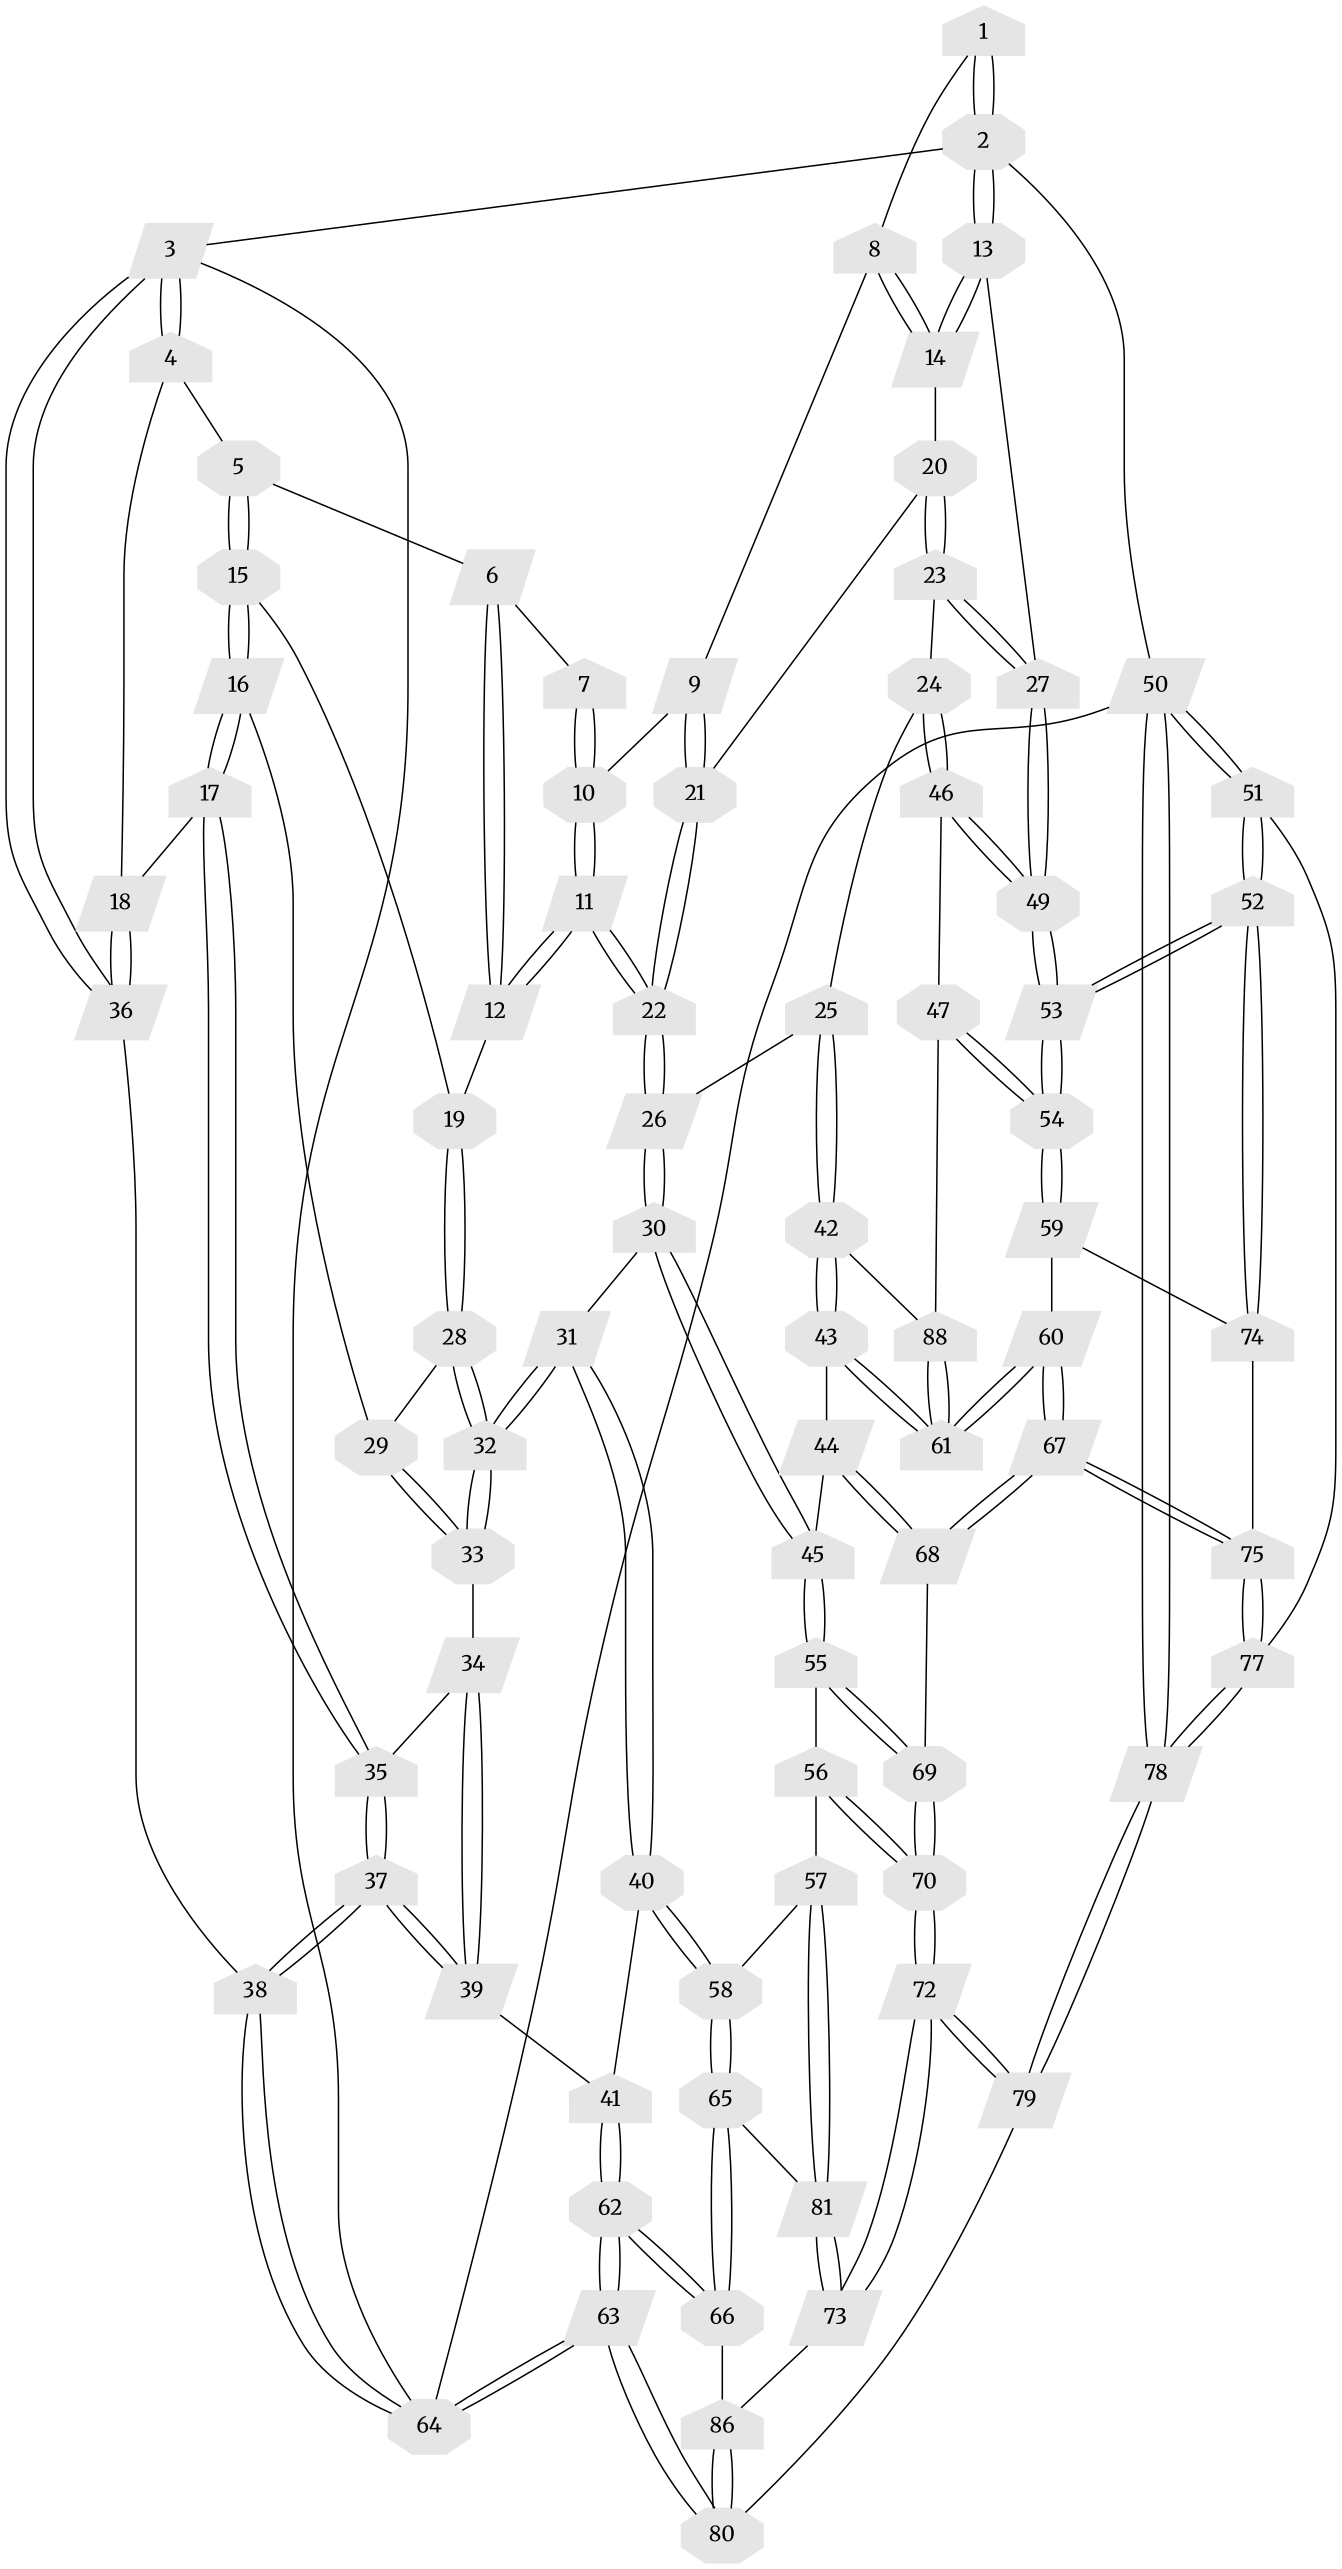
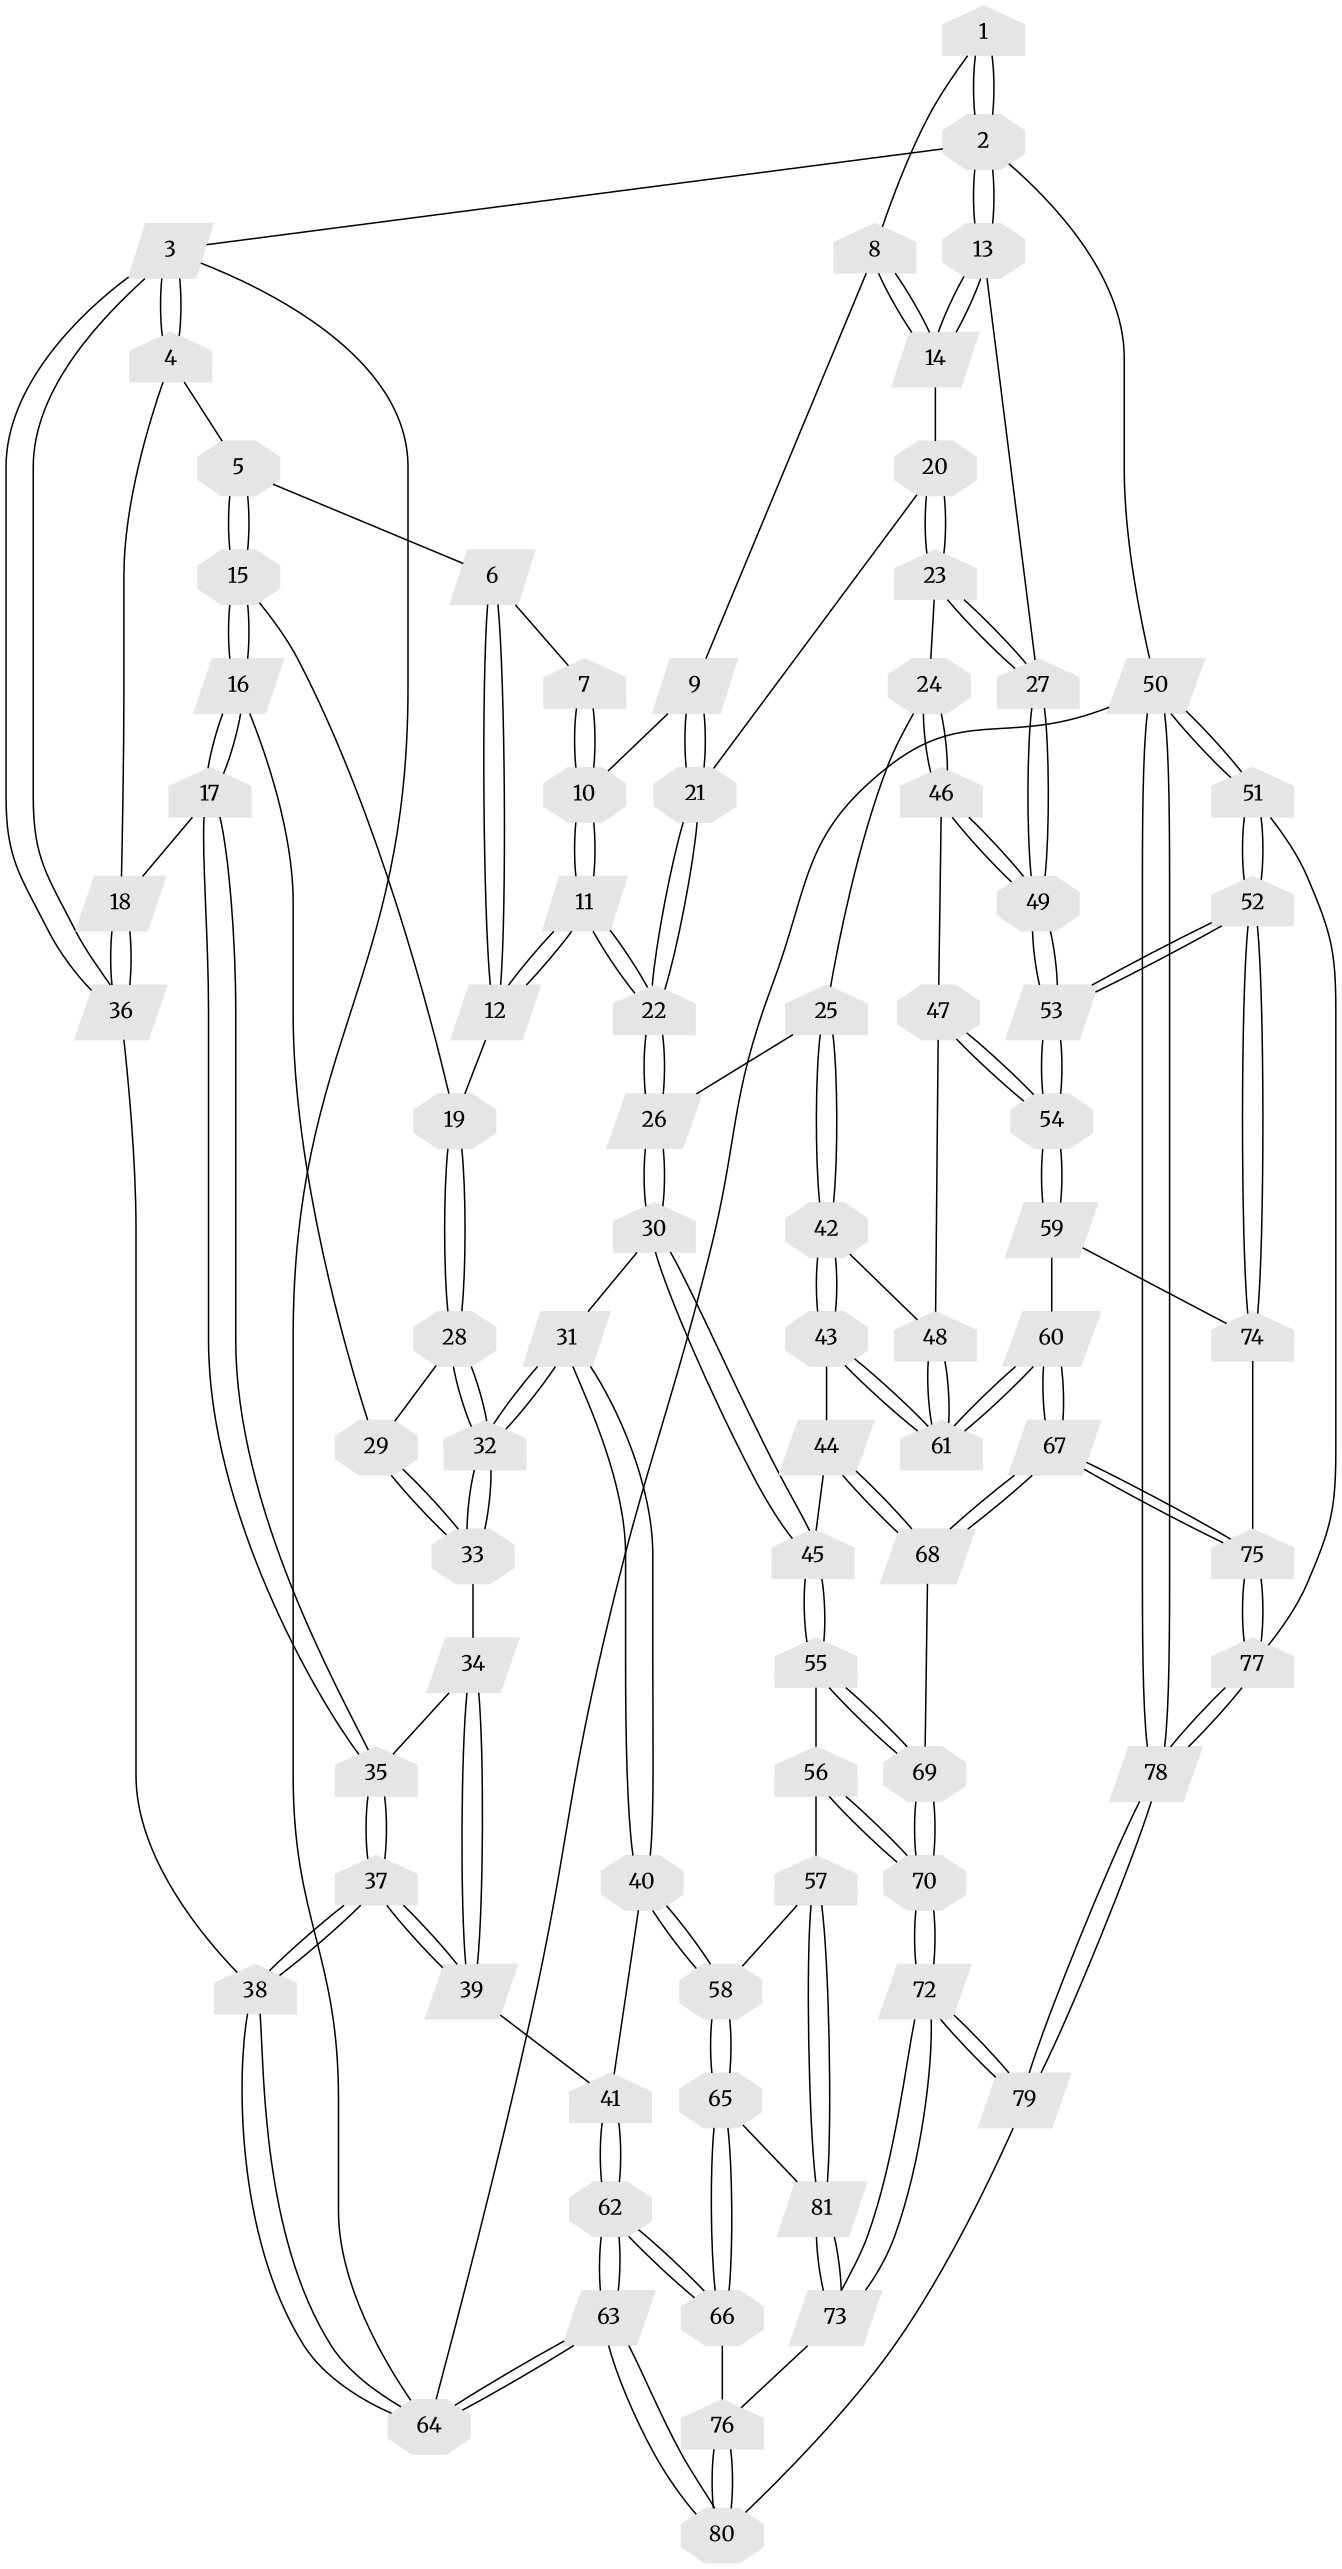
(935, 1339) -> (935, 1339)
(722, 2427) -> (722, 2427)
